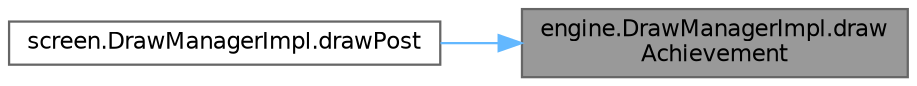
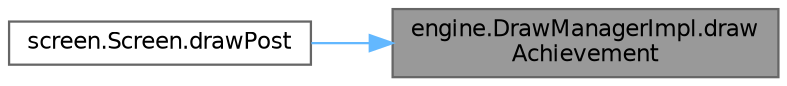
(225, 43) -> (160, 43)
